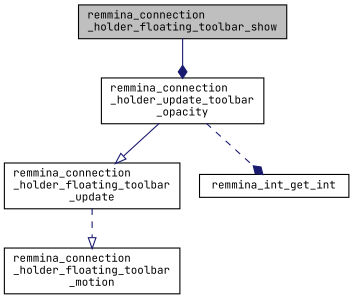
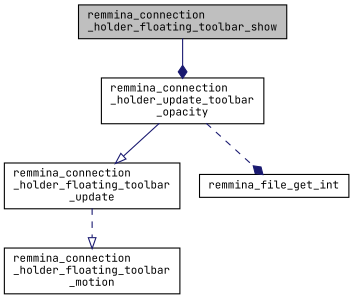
(274, 186) -> (274, 186)
